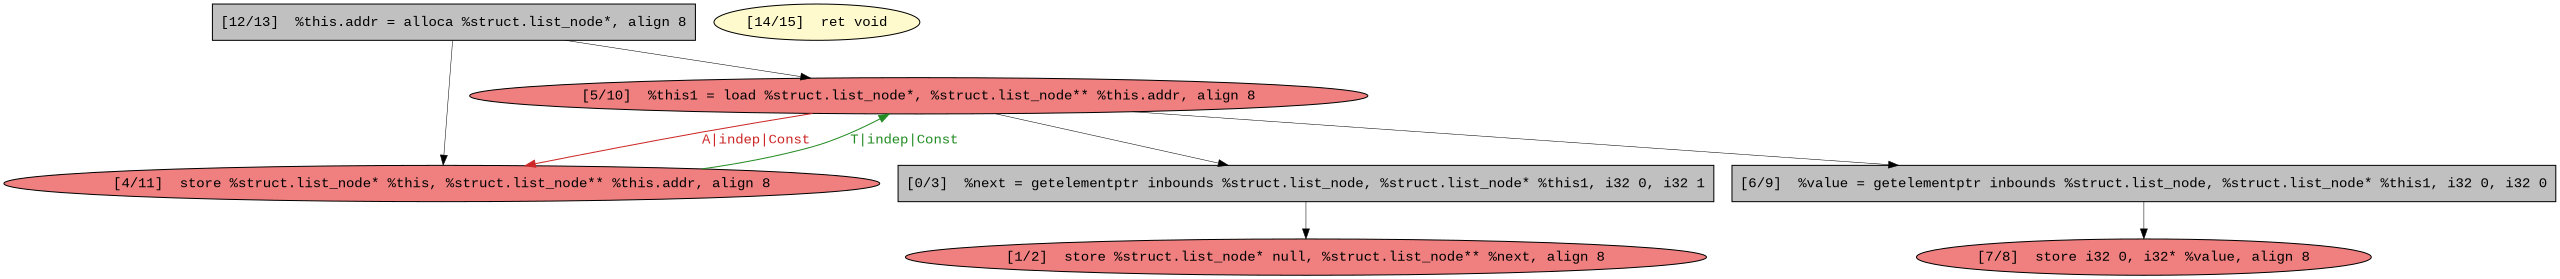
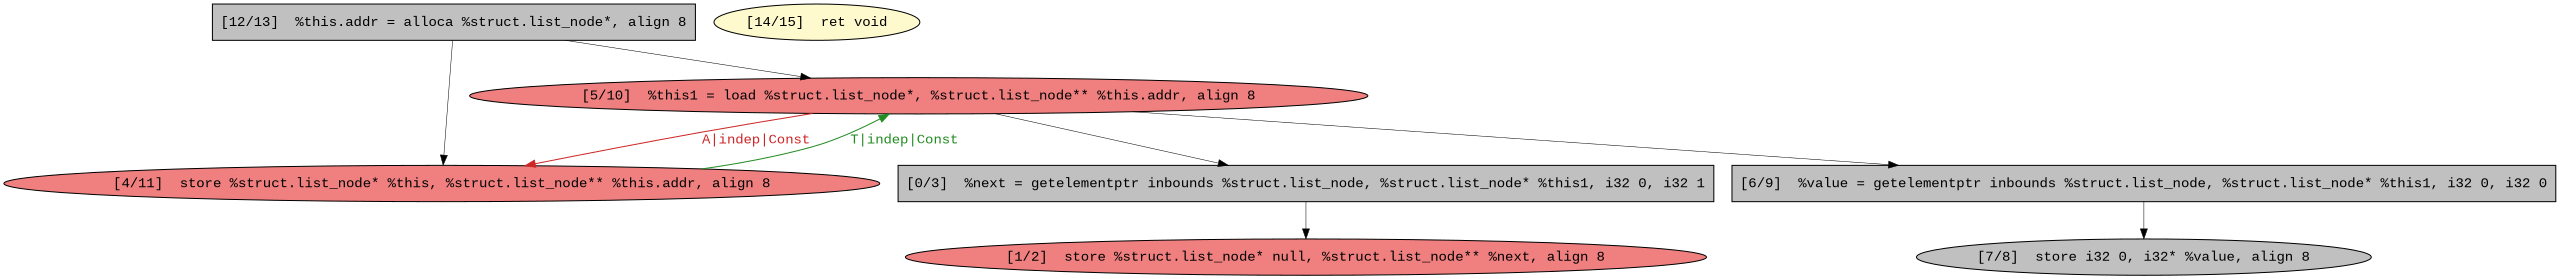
(2144, 257) -> (2144, 257)
